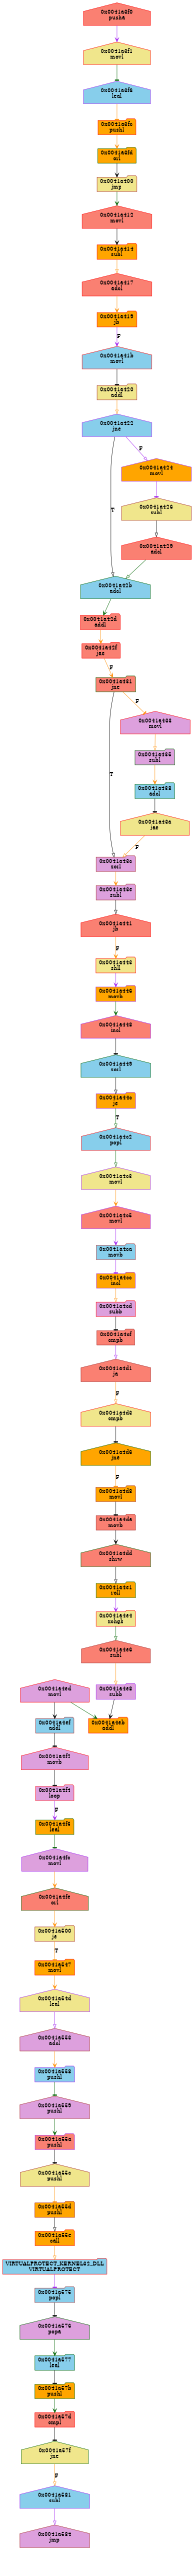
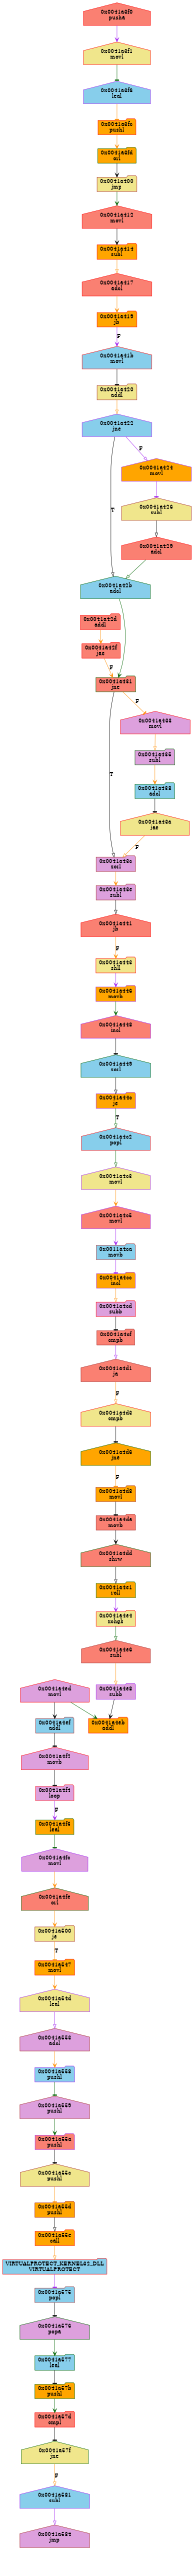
(108, 605) -> (125, 636)
(116, 1252) -> (116, 1252)
